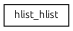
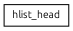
(36, 15) -> (36, 15)
